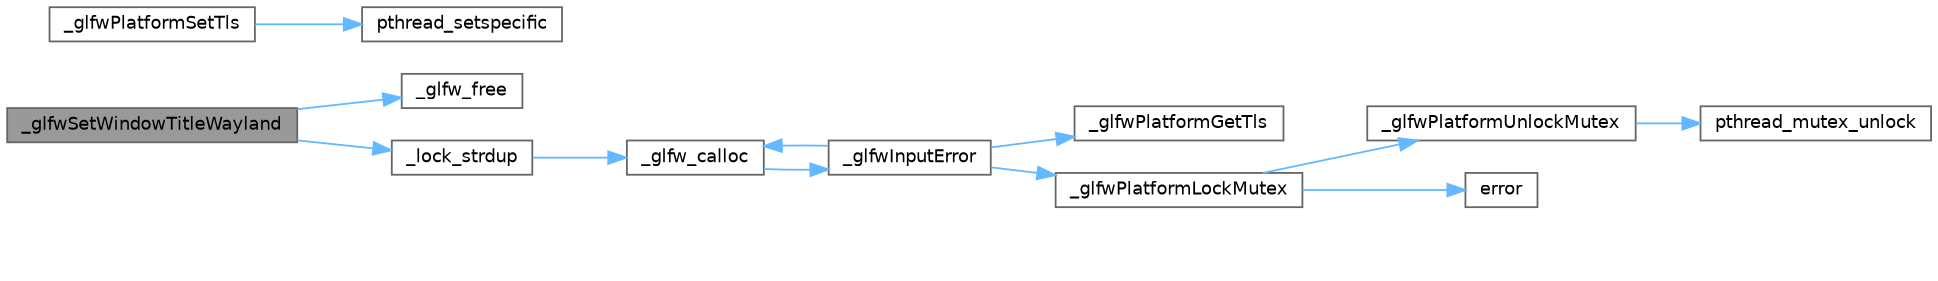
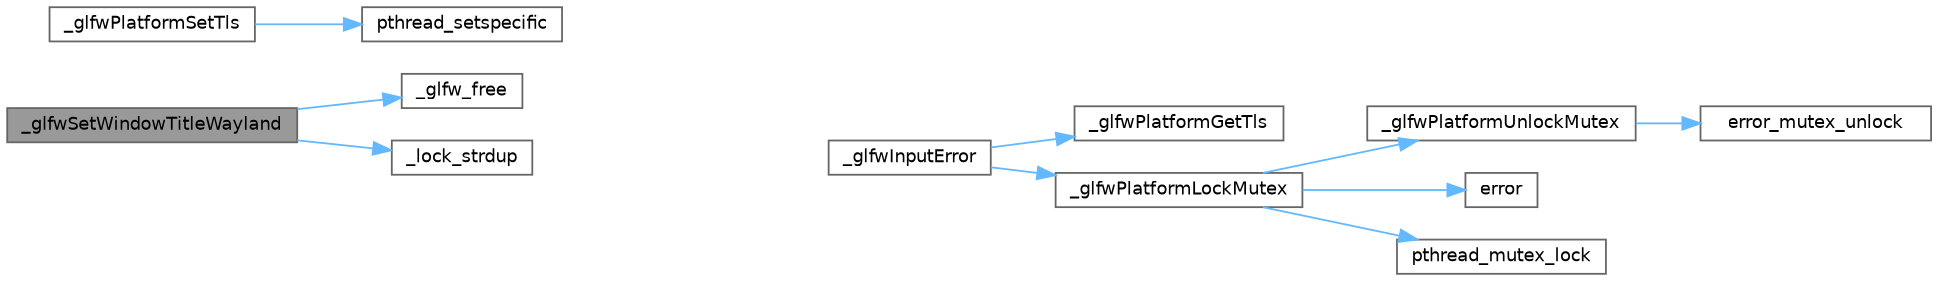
(1816, 123) -> (1816, 123)
(695, 158) -> none
none -> (1501, 257)
